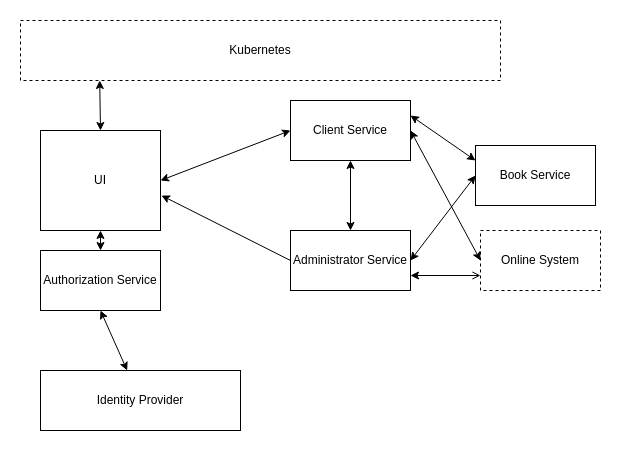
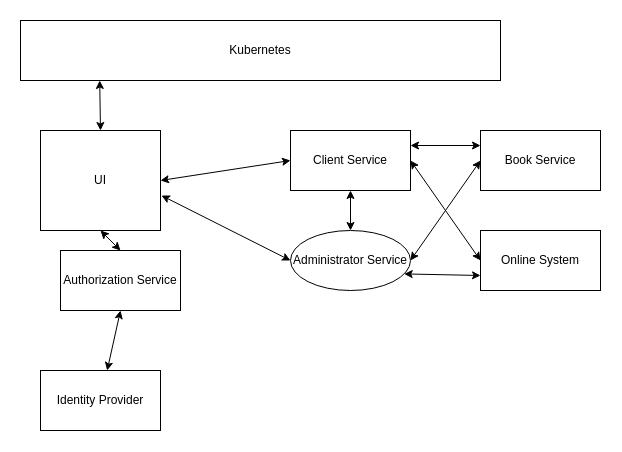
(261, 51) -> (261, 51)
(351, 131) -> (351, 161)
(536, 176) -> (541, 161)
(285, 258) -> (283, 257)
(351, 261) -> (351, 261)
(541, 261) -> (541, 261)
(474, 276) -> (472, 275)
(101, 281) -> (121, 281)
(141, 401) -> (101, 401)
